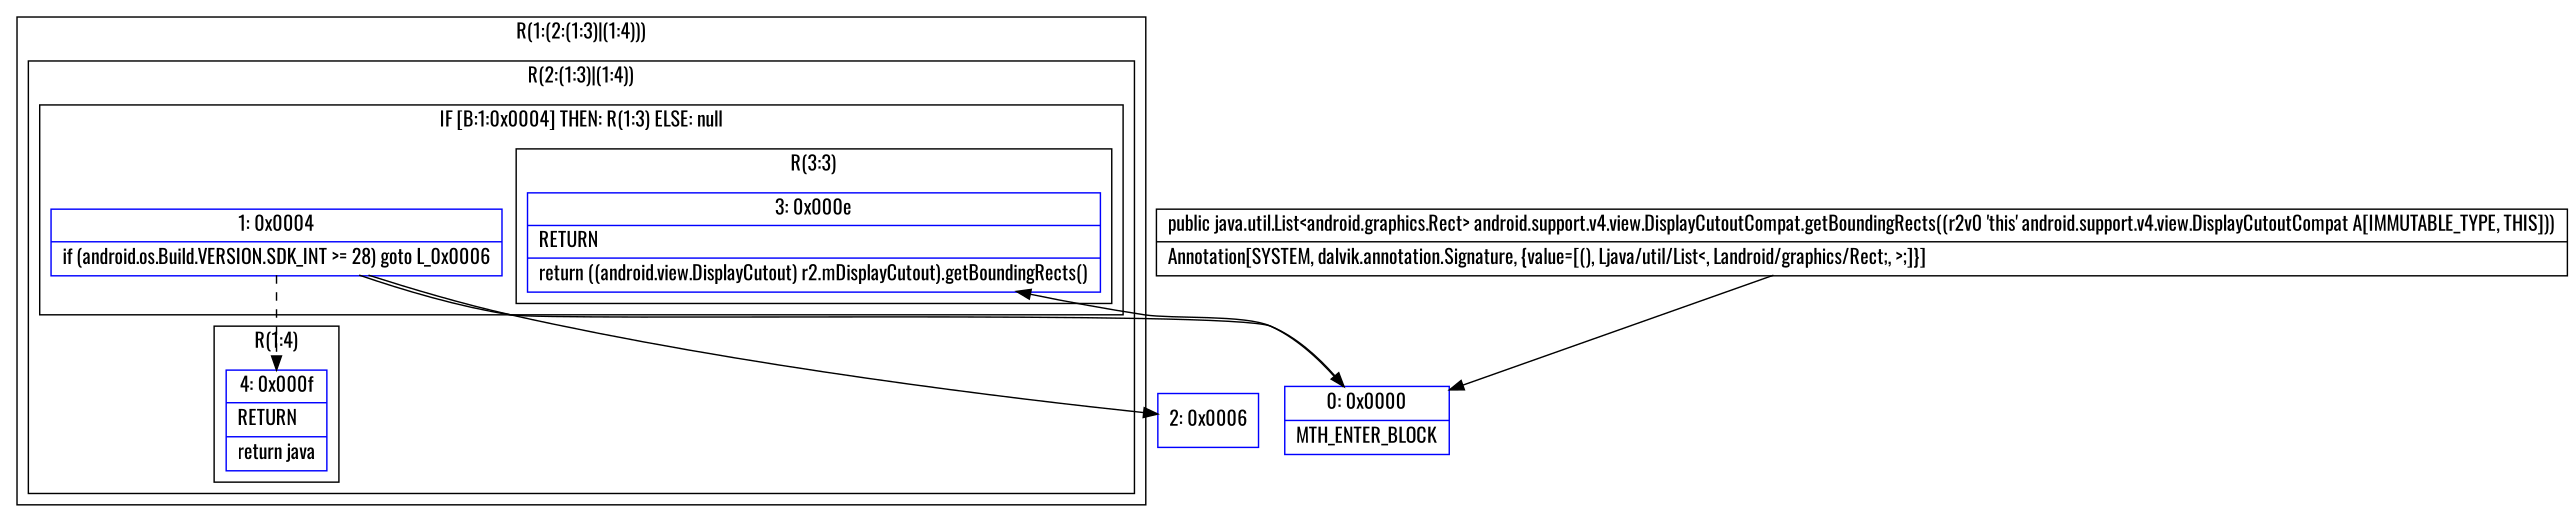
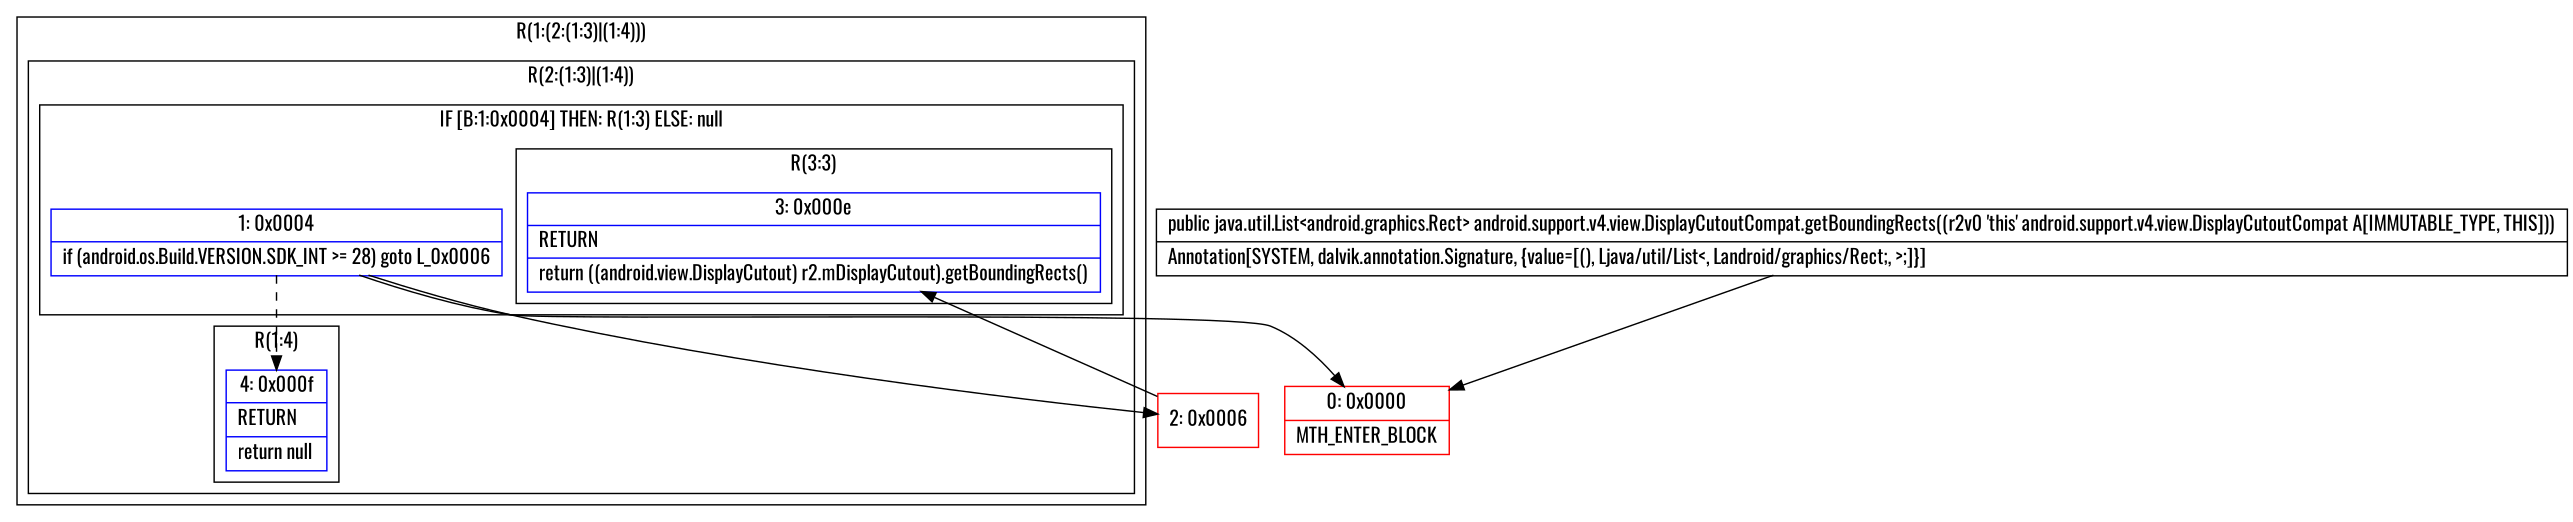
(1198, 317) -> (1046, 347)
(1208, 420) -> (1208, 420)
(1367, 420) -> (1367, 420)
(277, 453) -> (275, 453)
